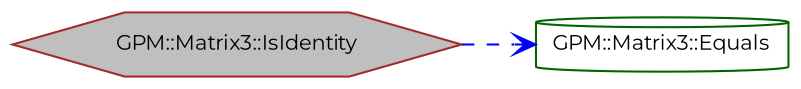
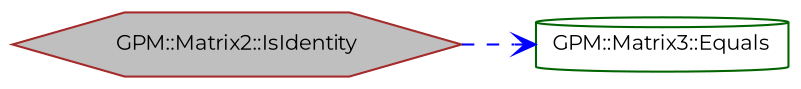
(237, 44) -> (237, 44)
